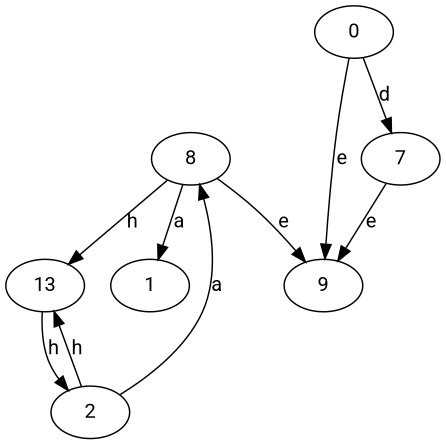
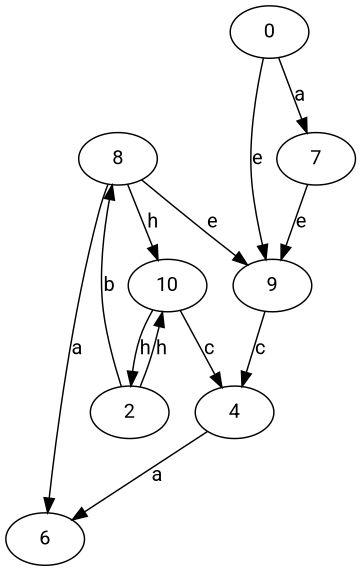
(385, 95) -> (300, 95)
(45, 286) -> (168, 286)
(150, 286) -> (45, 539)
(217, 286) -> (109, 286)
none -> (235, 412)
